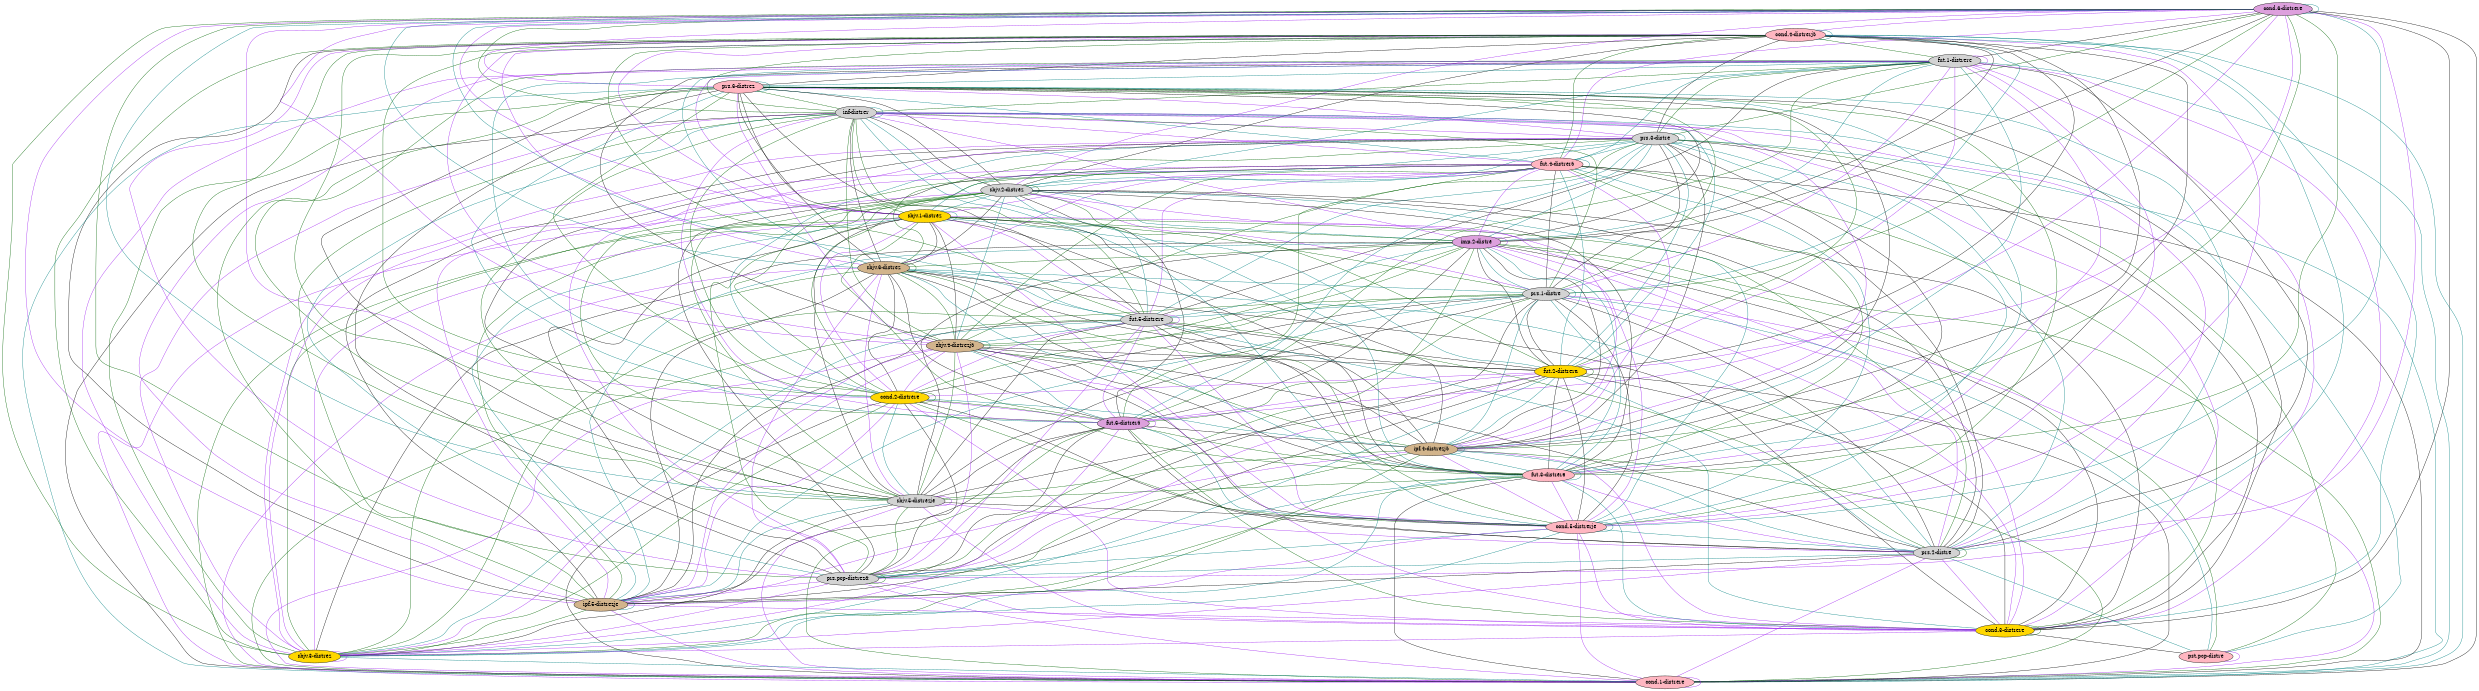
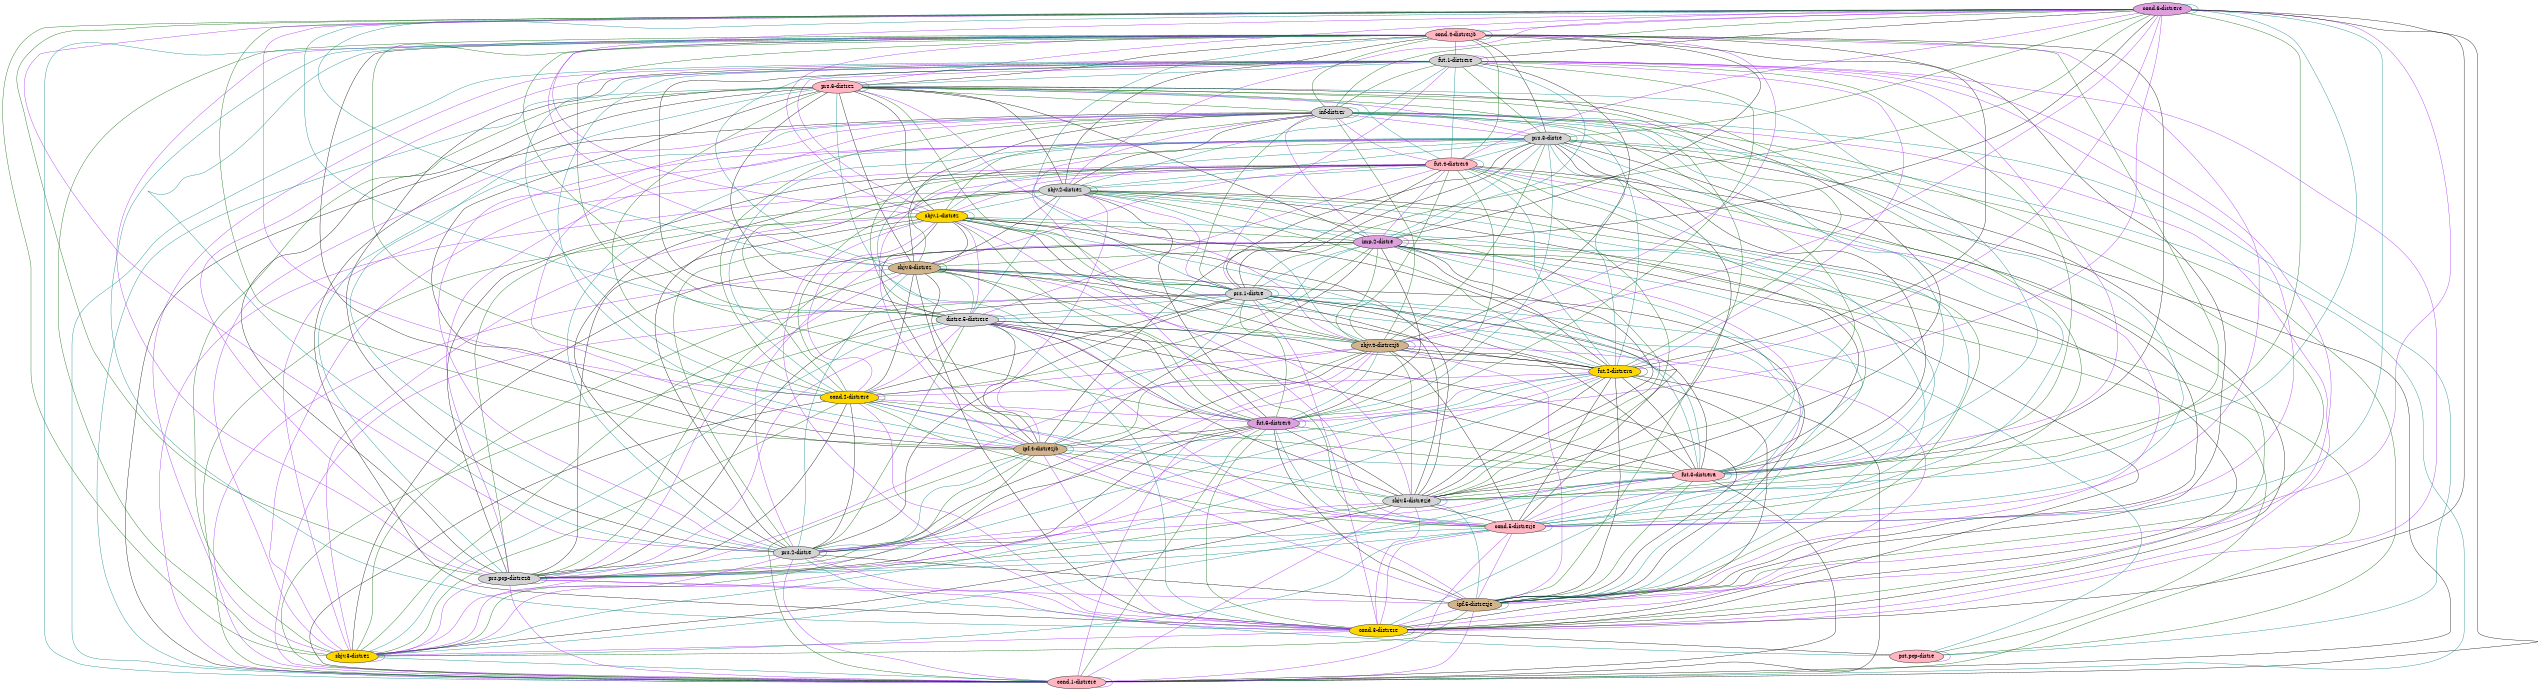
(460, 280) -> none
(1147, 320) -> (967, 320)
